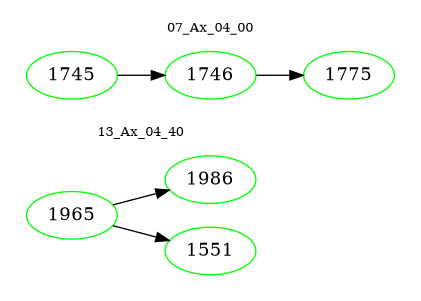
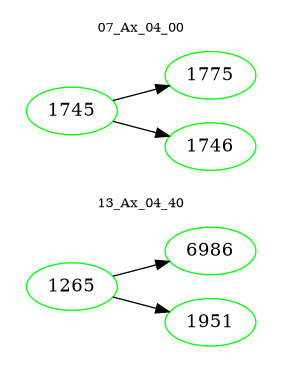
(273, 75) -> (135, 95)
(210, 180) -> (210, 251)
(72, 215) -> (72, 287)
(210, 251) -> (210, 322)
